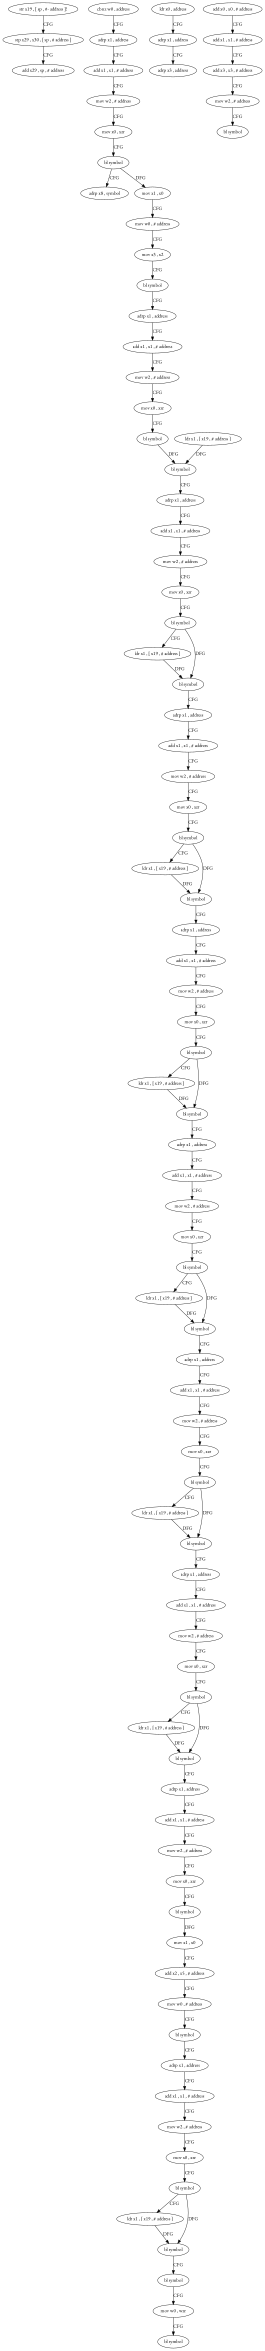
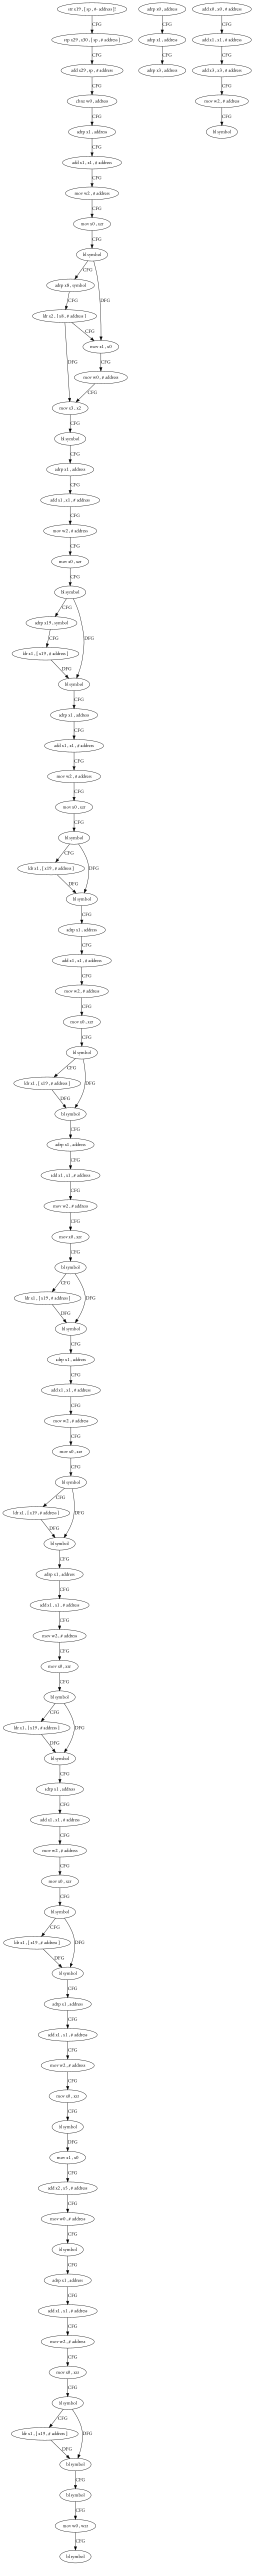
(173, 9) -> (162, 9)
none -> (92, 84)
none -> (65, 316)
none -> (51, 623)
